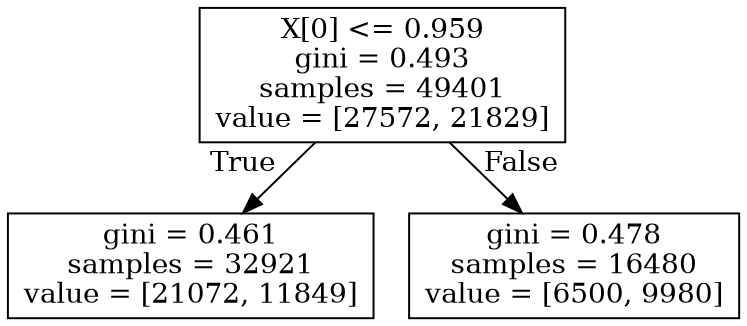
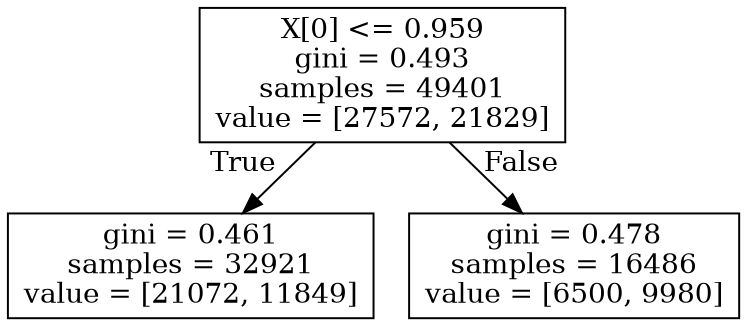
(574, 266) -> (574, 266)
